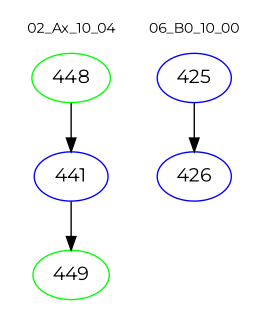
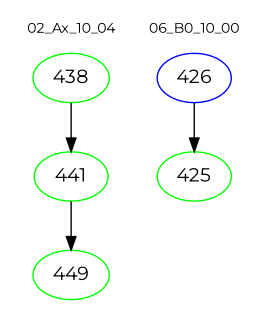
(71, 78) -> (71, 78)
(194, 78) -> (194, 176)
(194, 121) -> (194, 121)
(71, 176) -> (71, 176)
